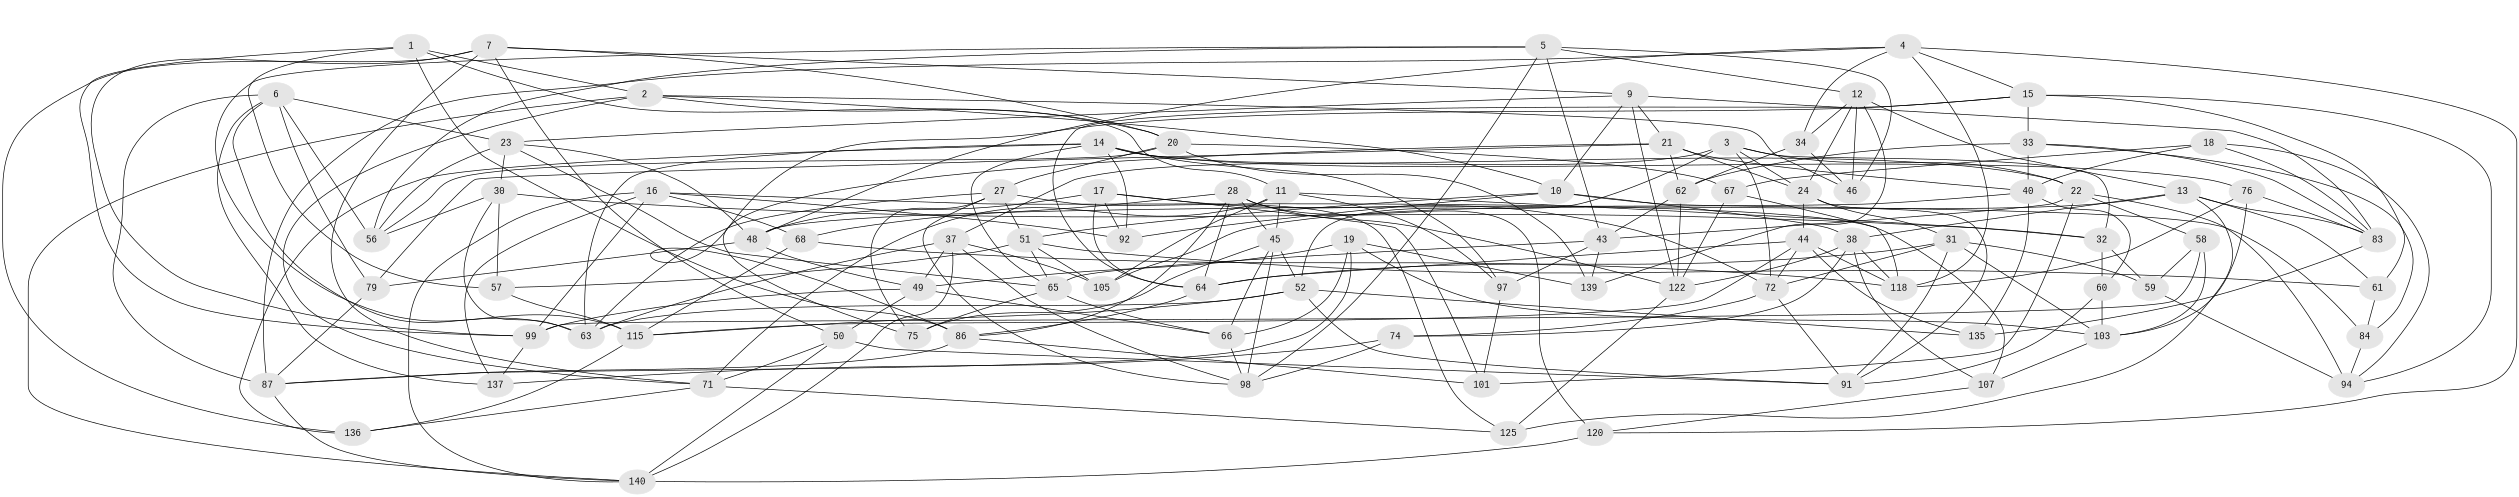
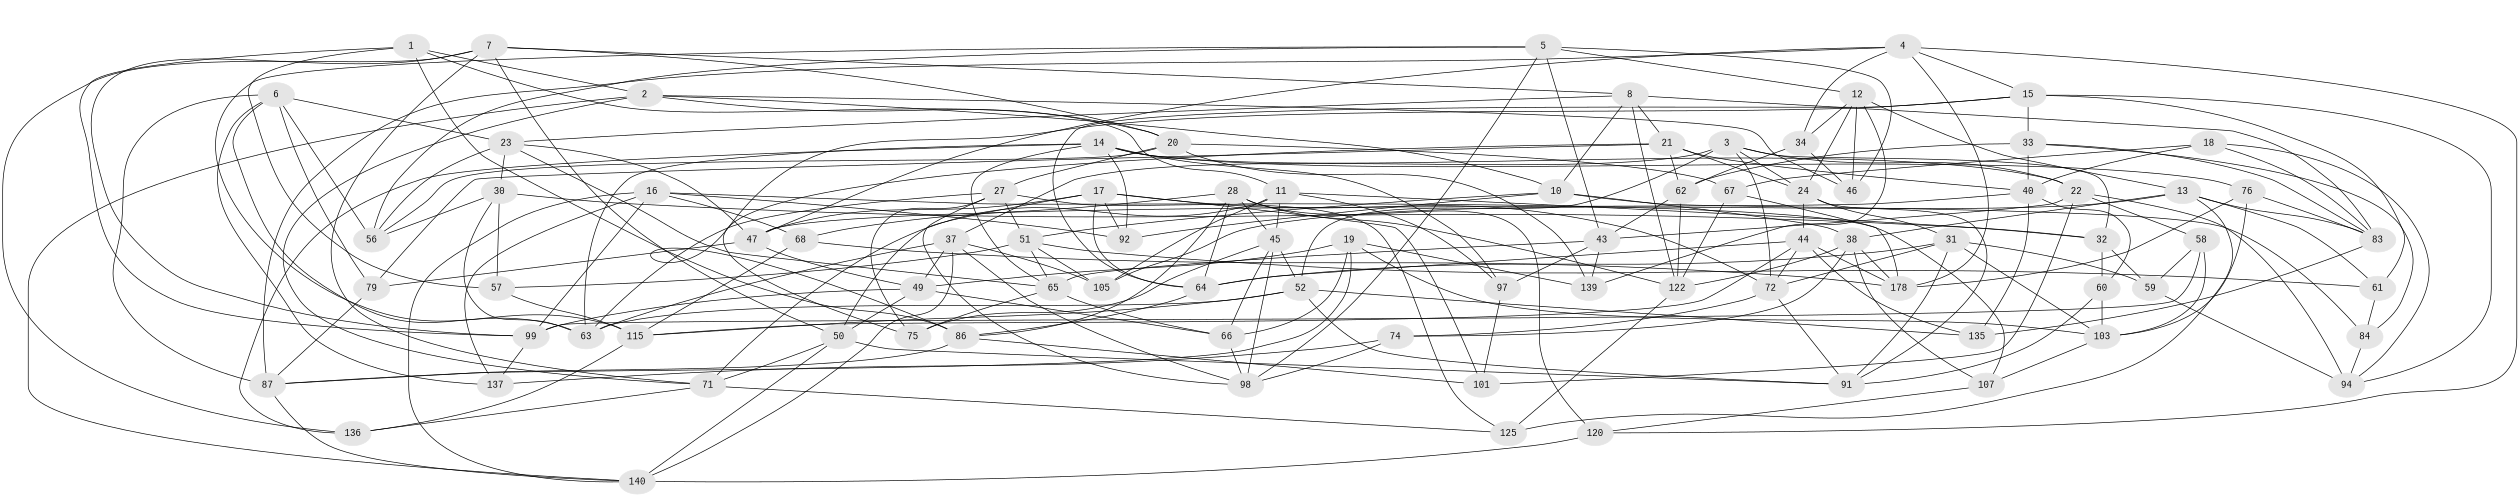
(1630, 95) -> (1630, 95)
(752, 240) -> (752, 240)
none -> (910, 240)
(1899, 288) -> (1899, 288)
